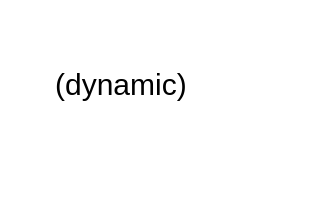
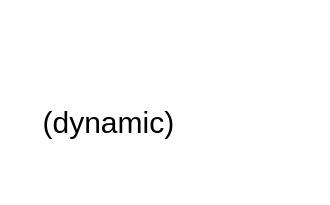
(164, 101) -> (151, 139)
